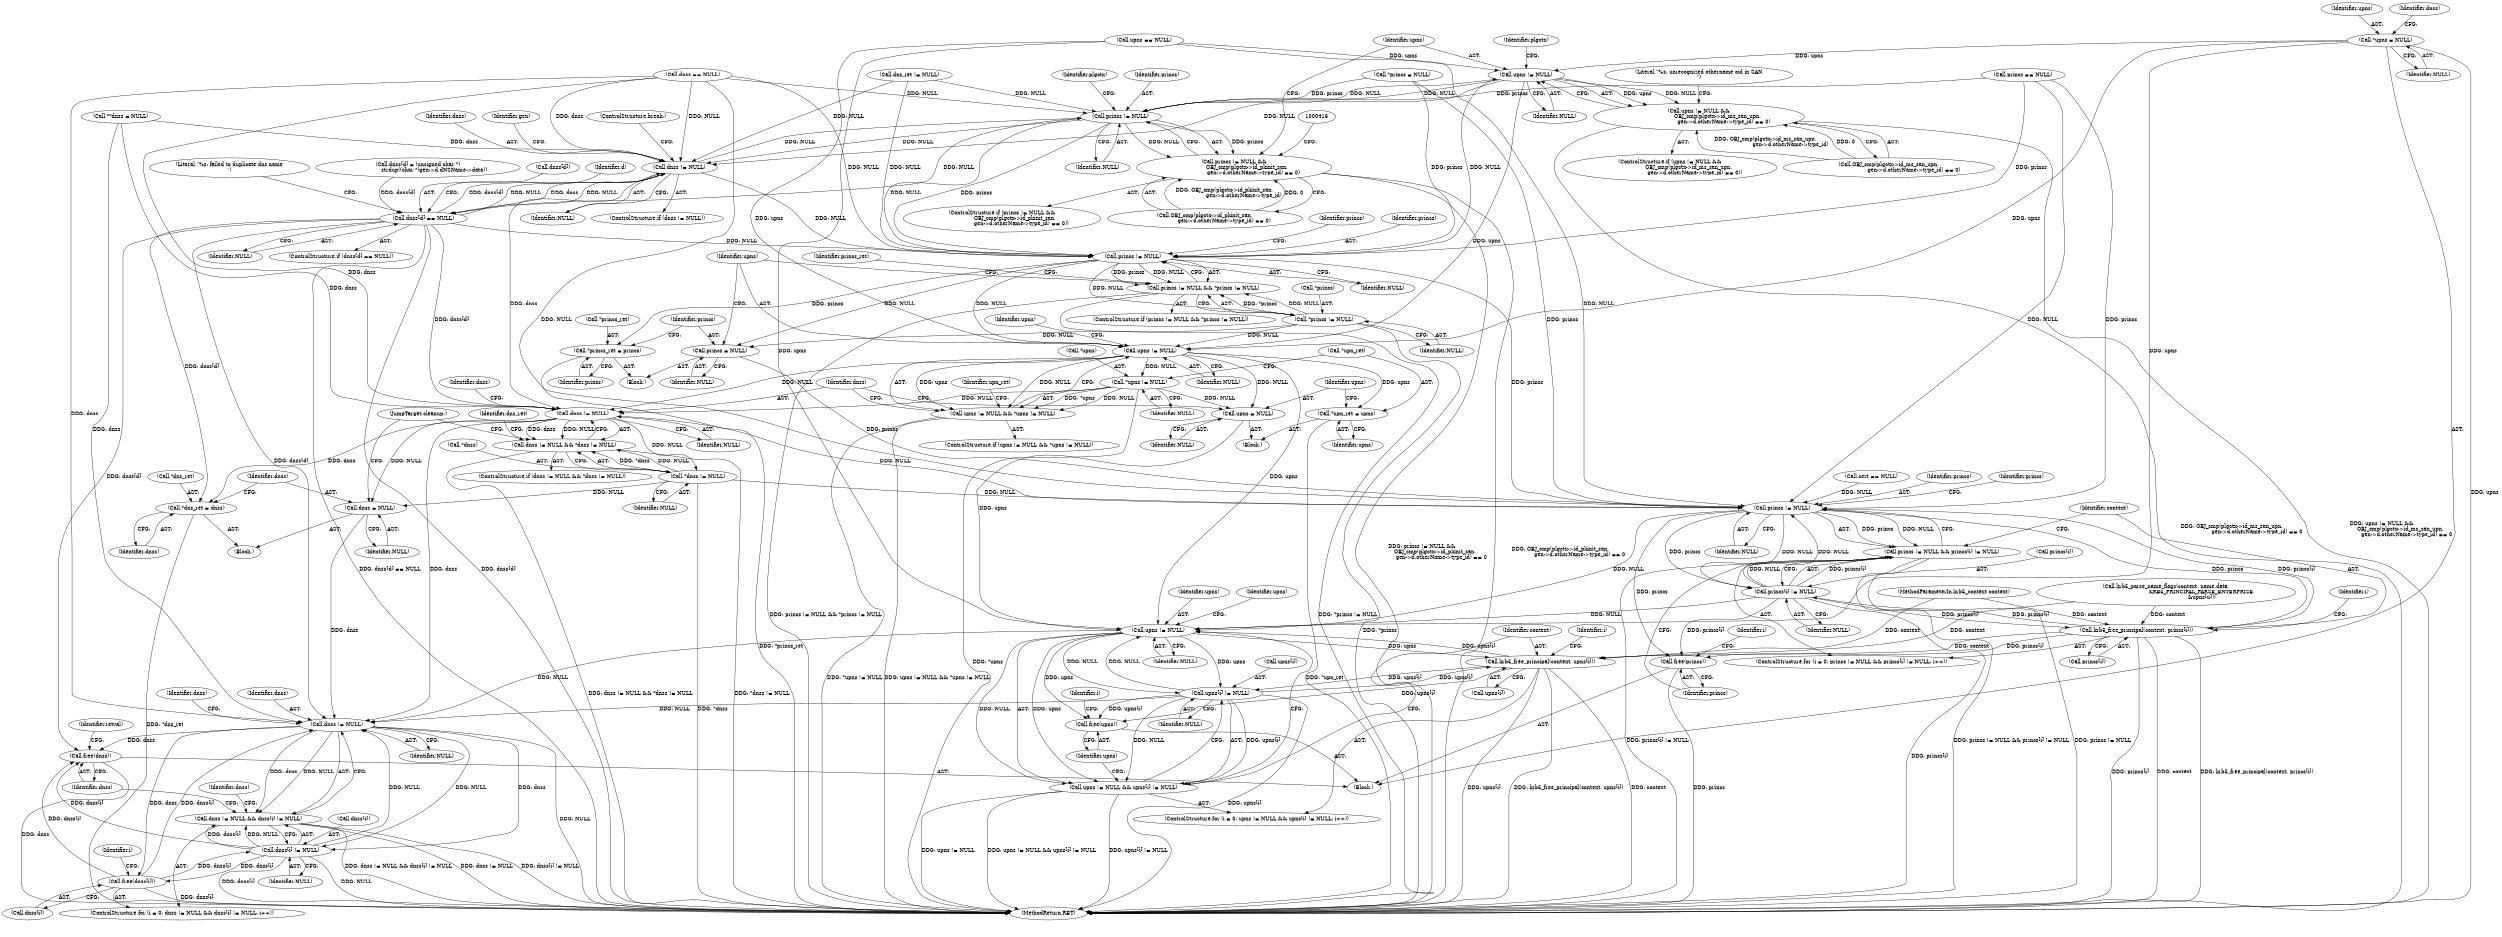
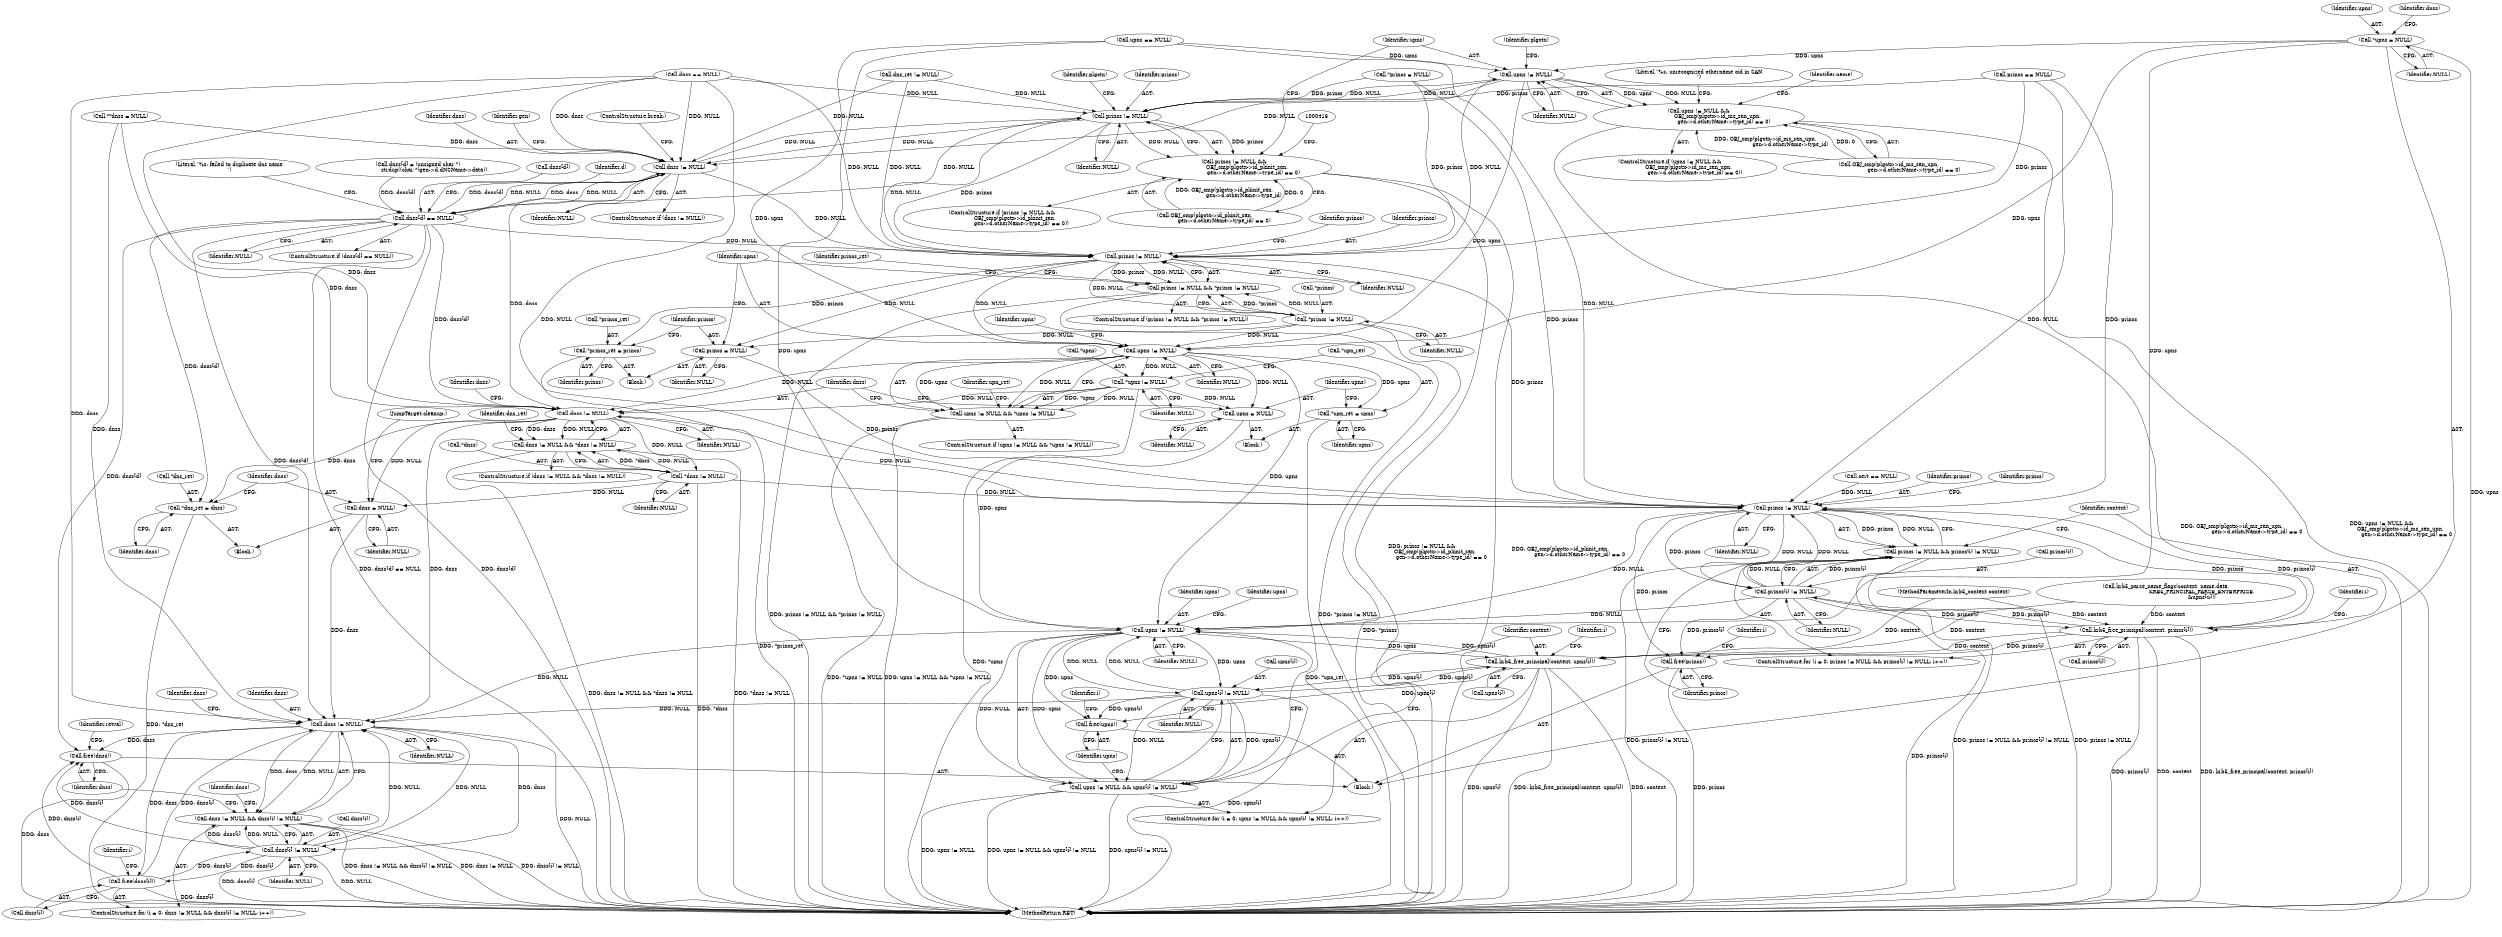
none -> (1831, 75)
(482, 431) -> none
